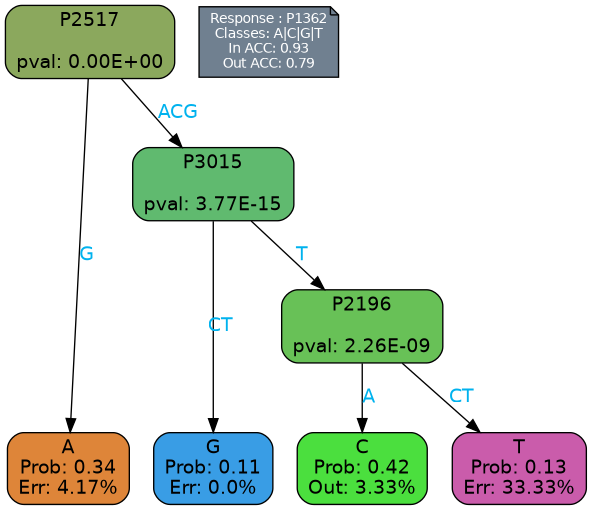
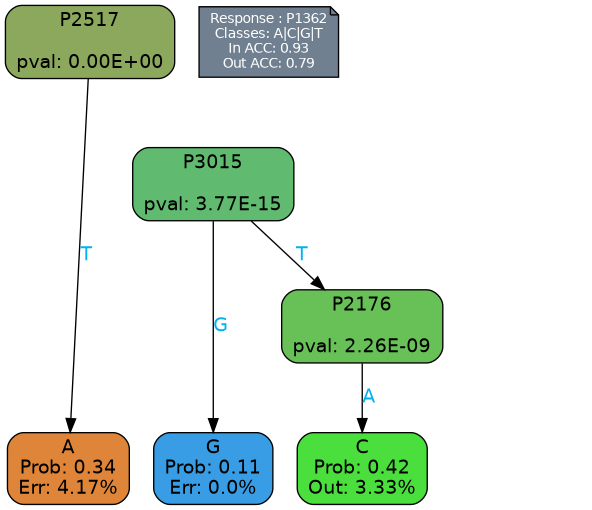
(147, 108) -> none
(87, 255) -> (87, 255)
(221, 326) -> (221, 326)
(362, 326) -> (362, 326)
(519, 469) -> none
